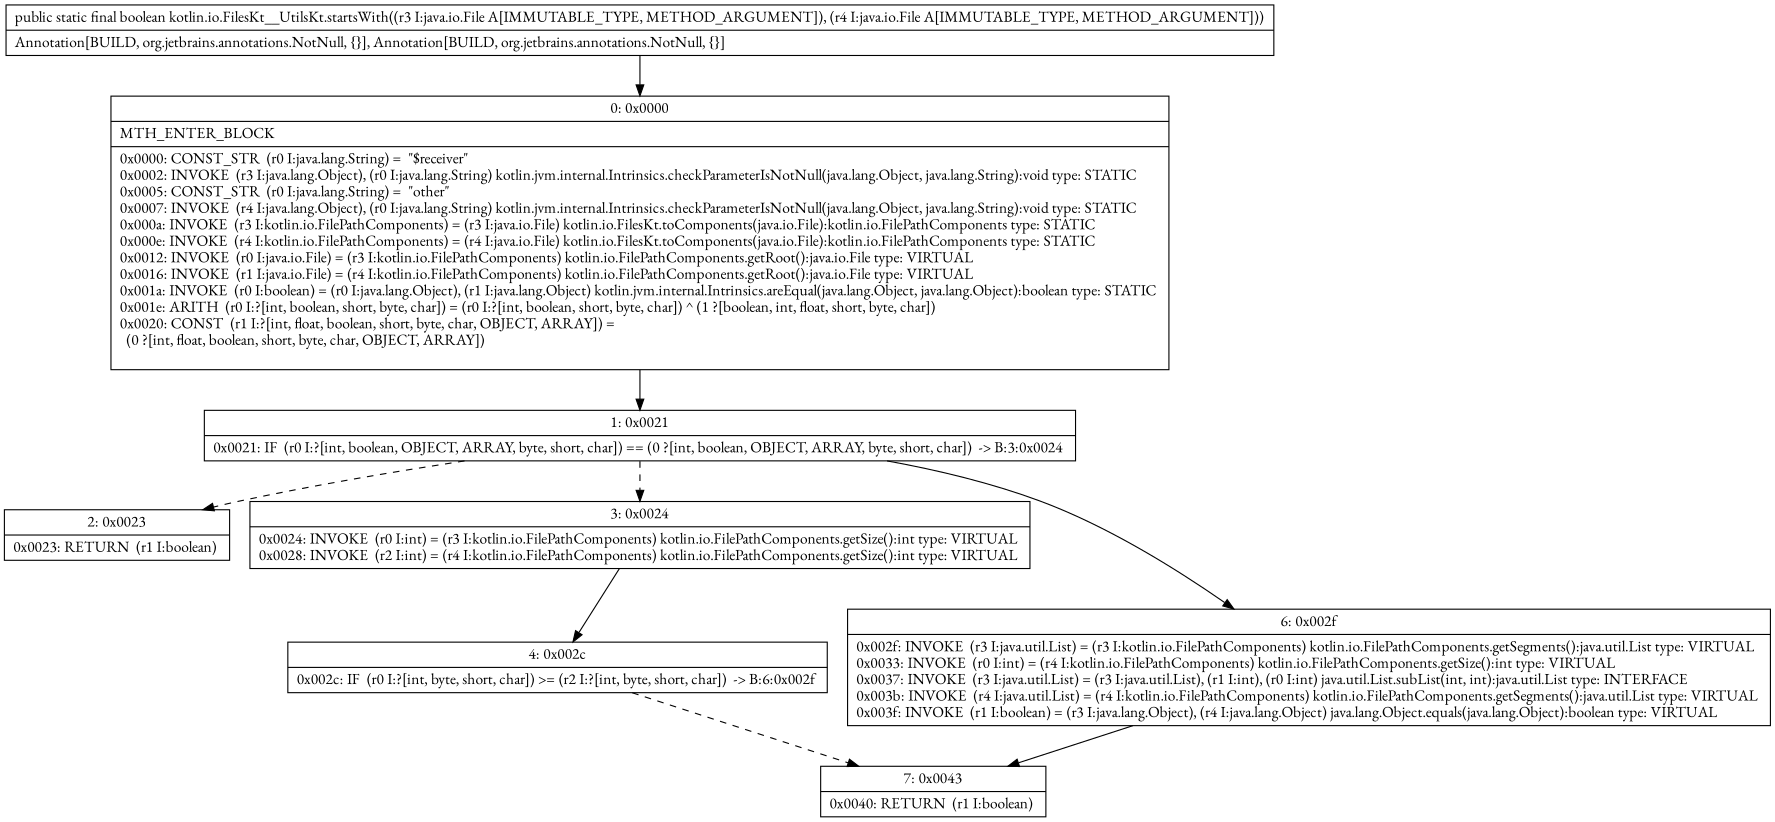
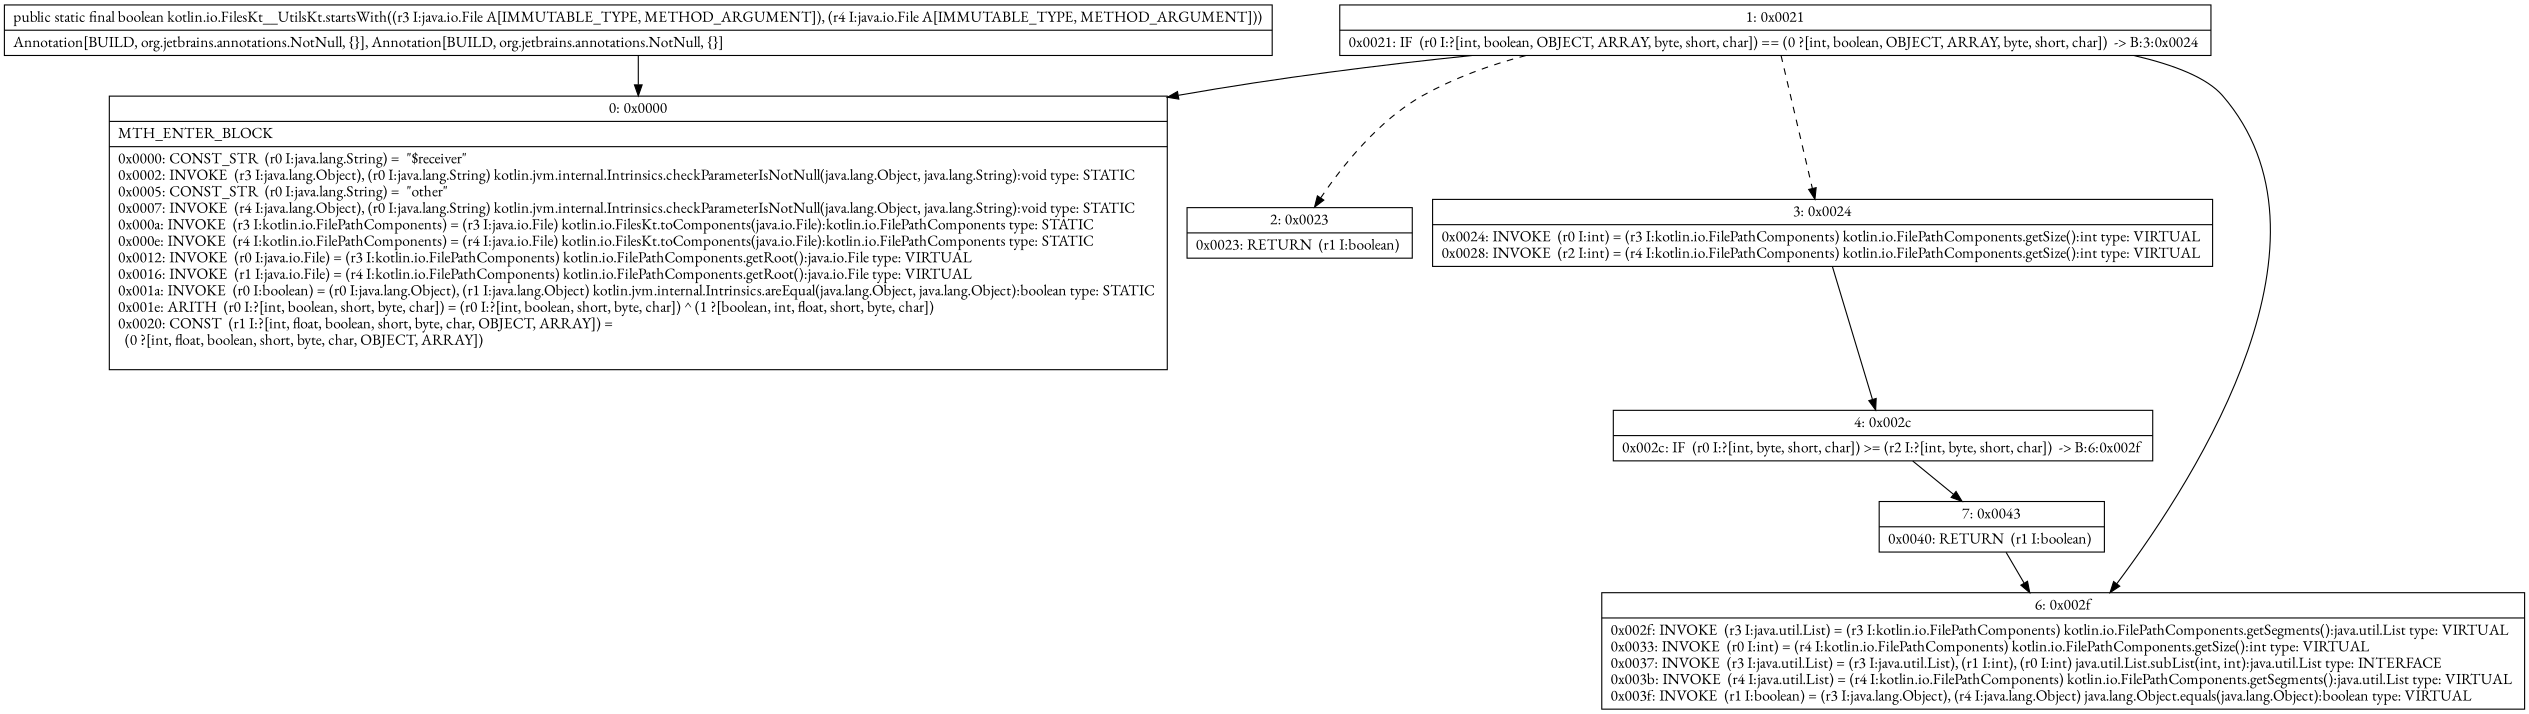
(640, 384) -> (1325, 73)
(740, 728) -> (1933, 478)
(1076, 744) -> (2015, 568)
